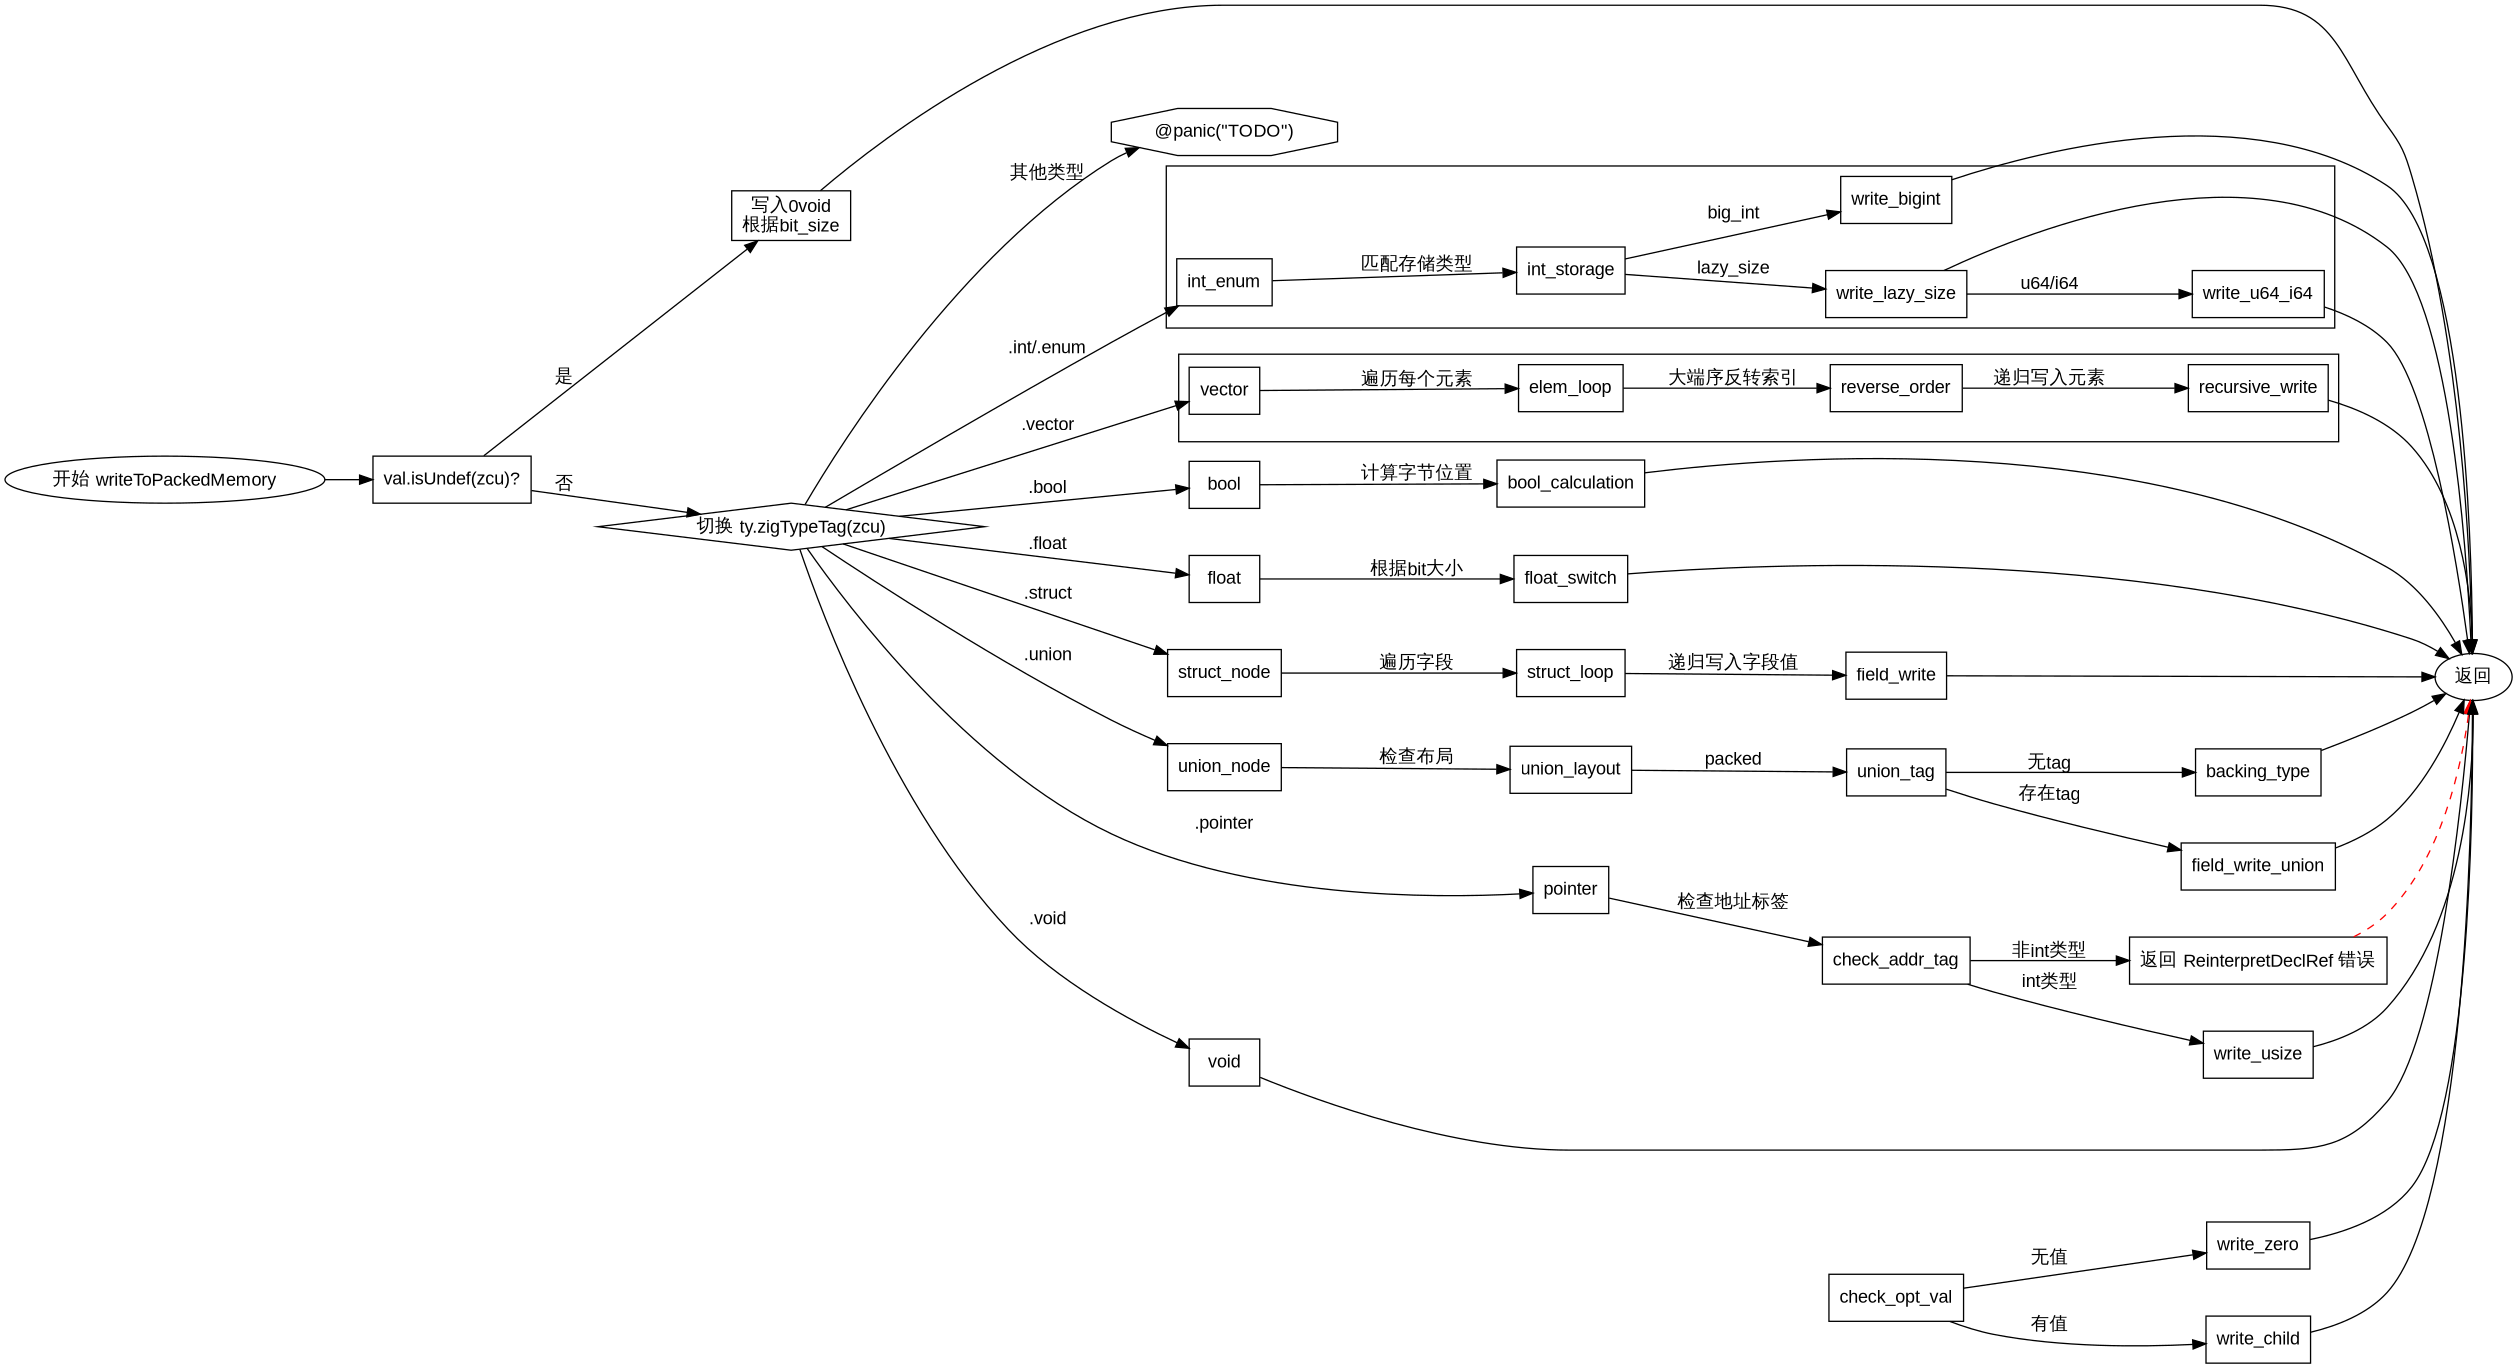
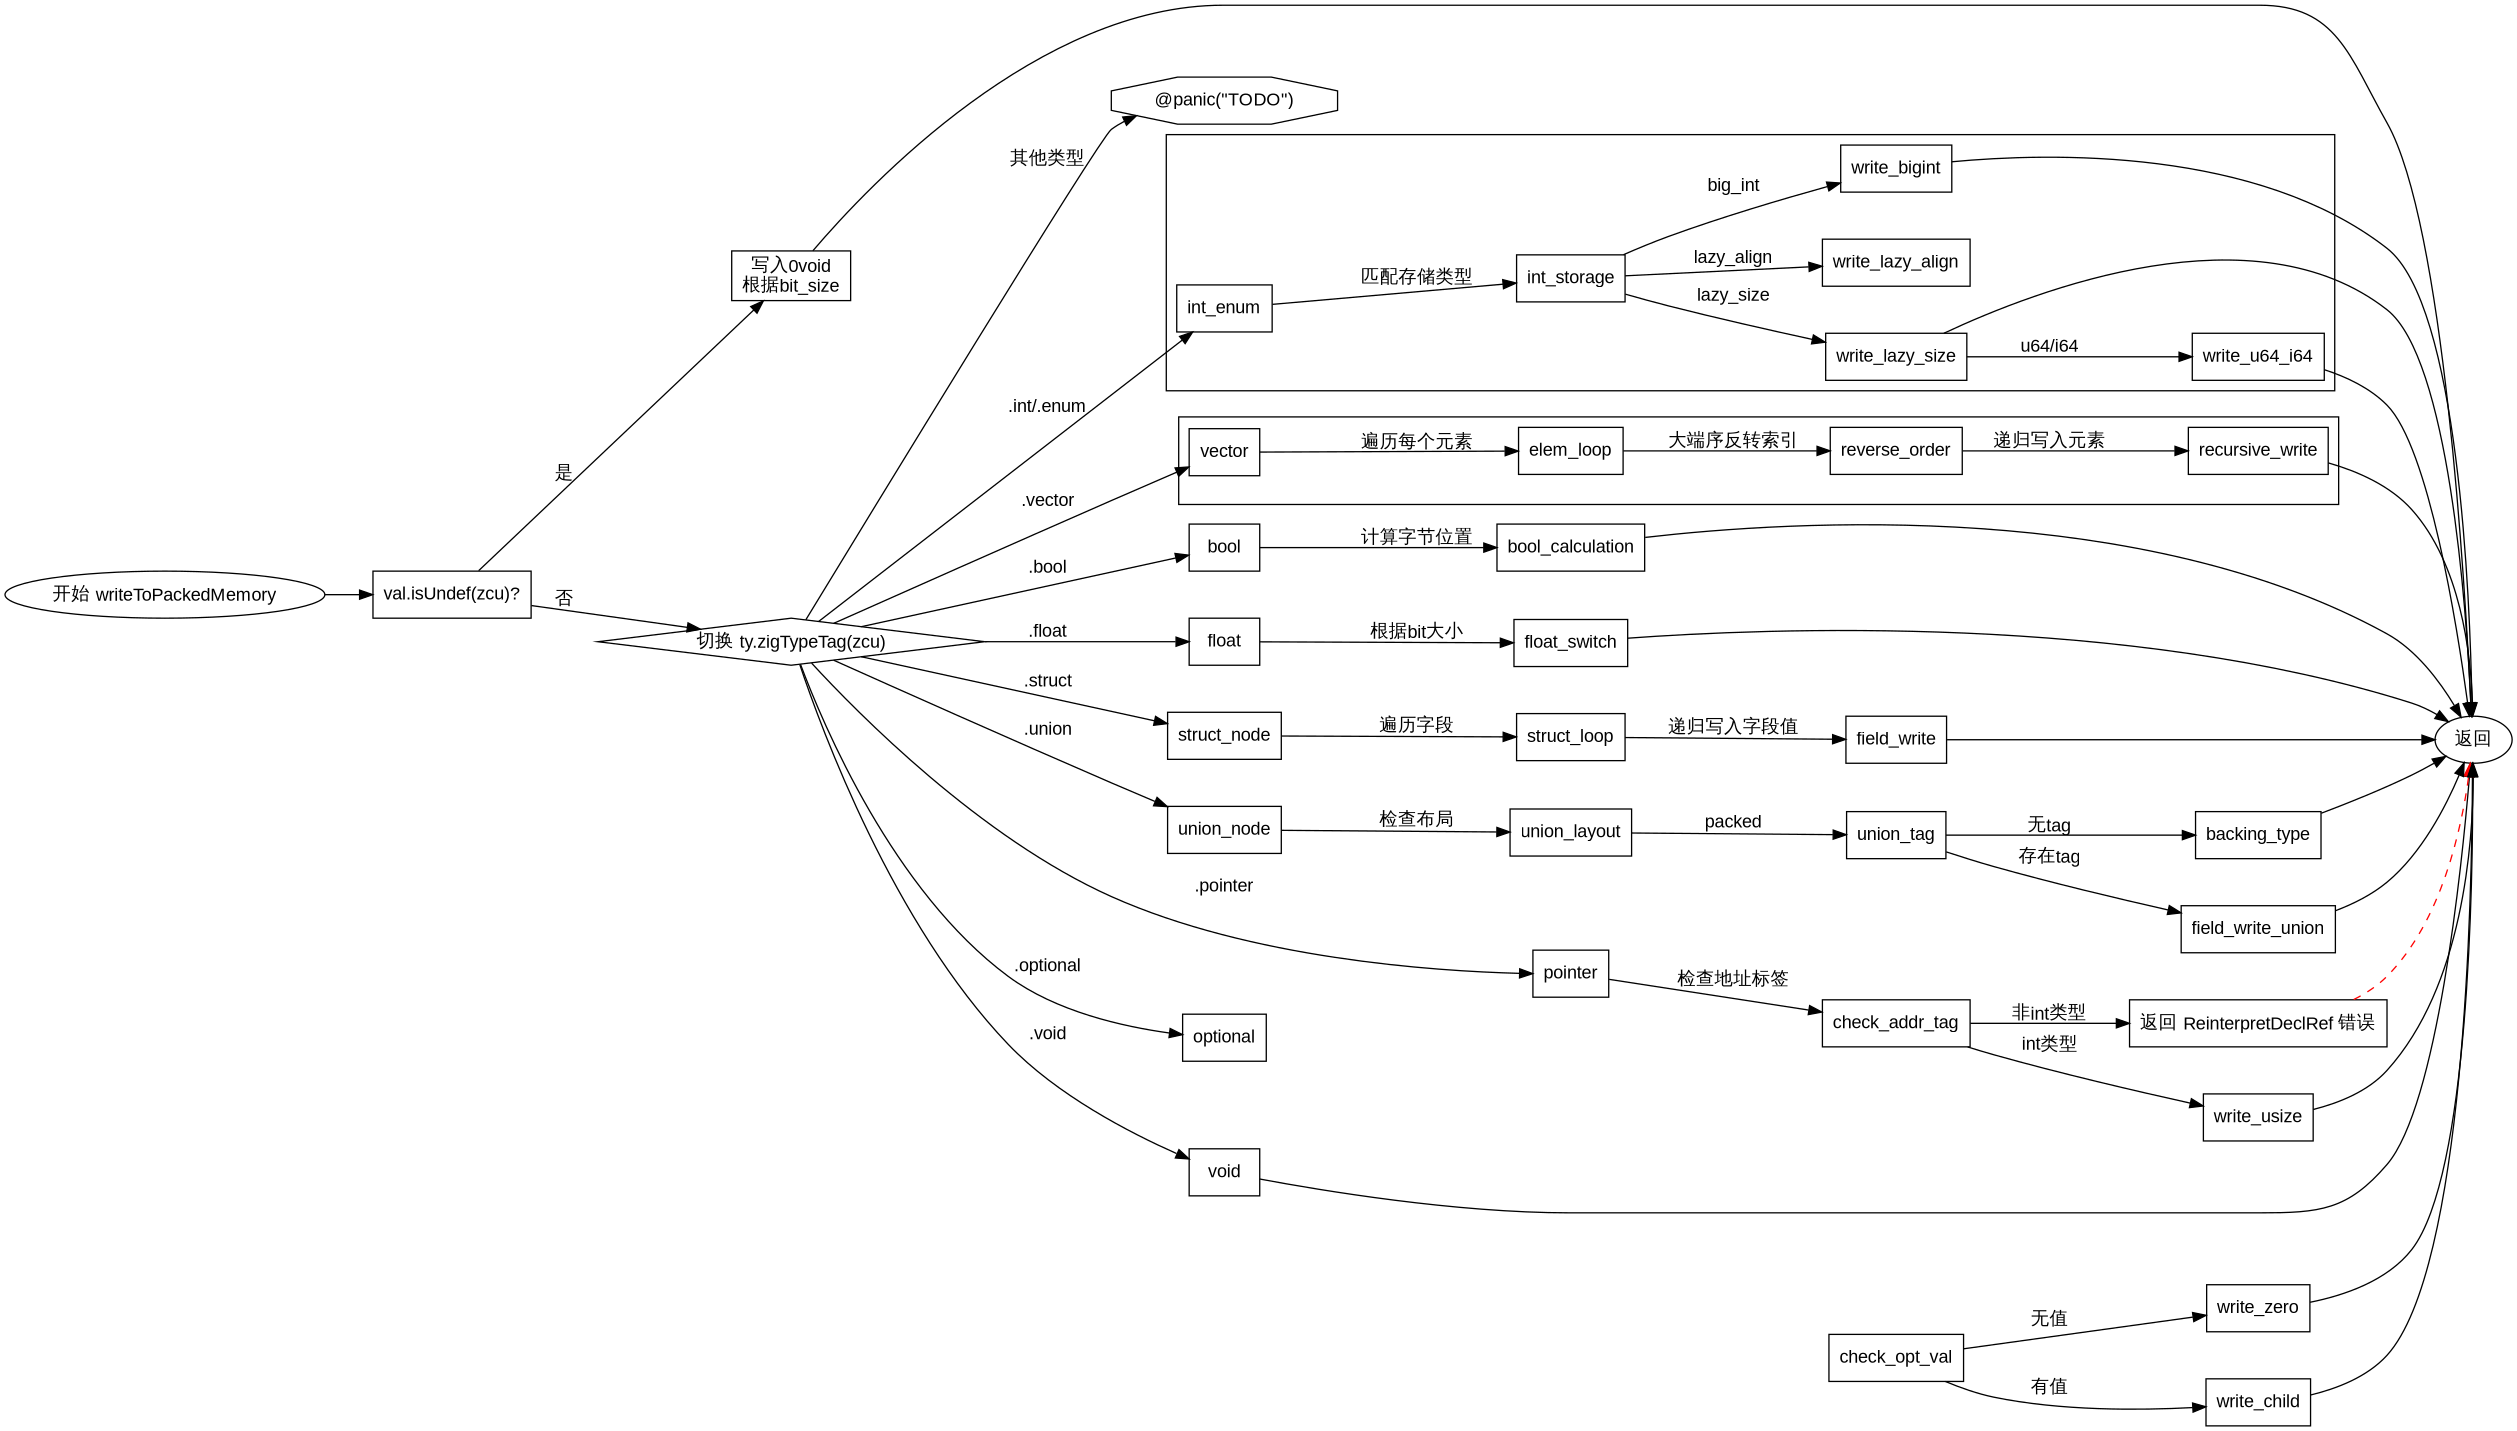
none -> (1896, 263)
none -> (1224, 1038)
